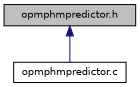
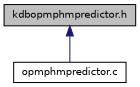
(70, 15) -> (70, 15)
